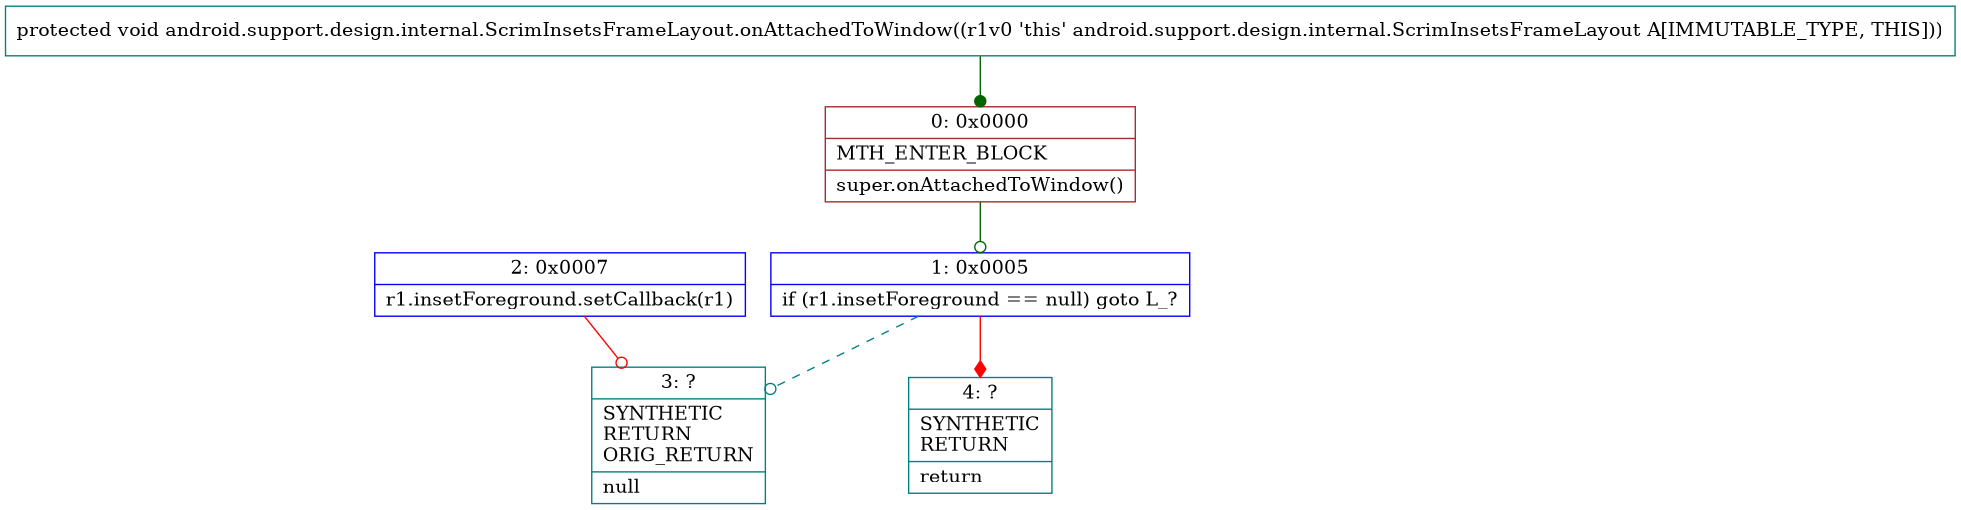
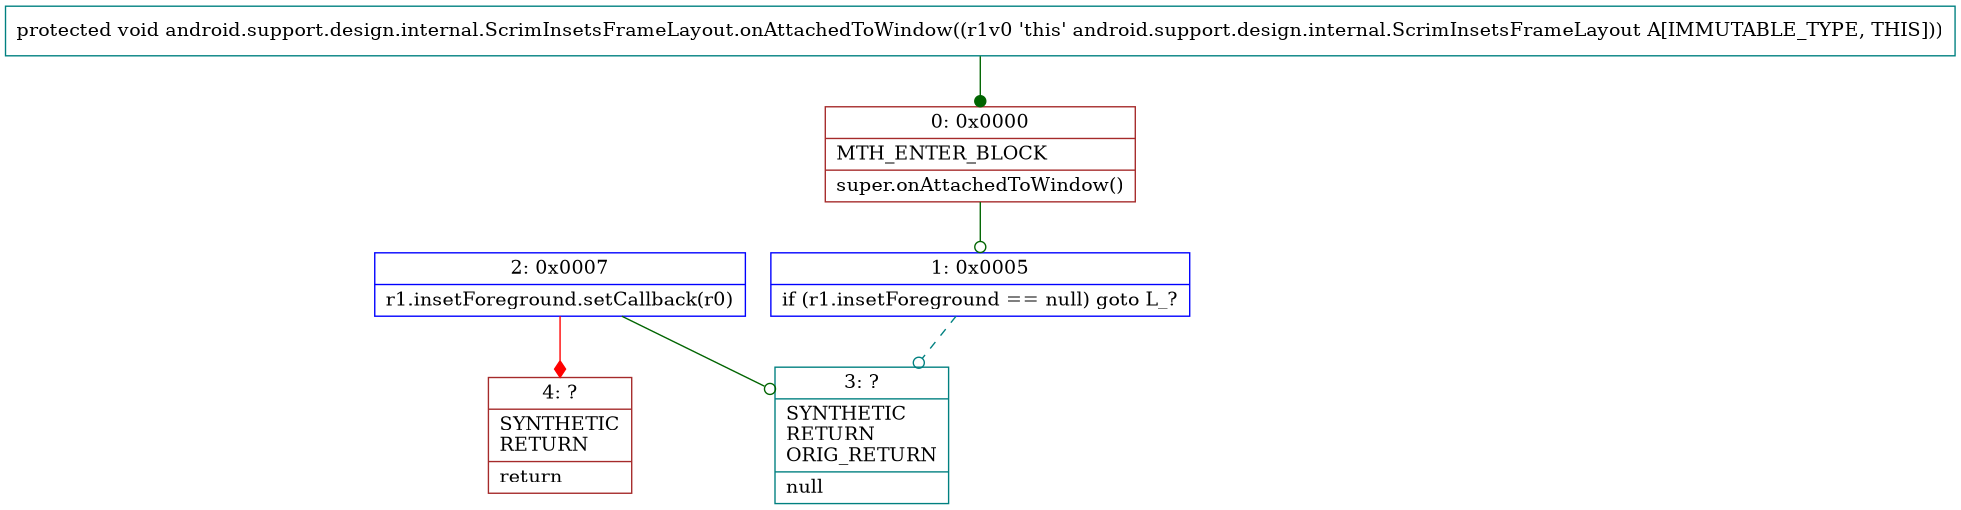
(560, 300) -> (560, 300)
(601, 337) -> (693, 351)
(980, 338) -> (560, 338)
(980, 435) -> (560, 435)
